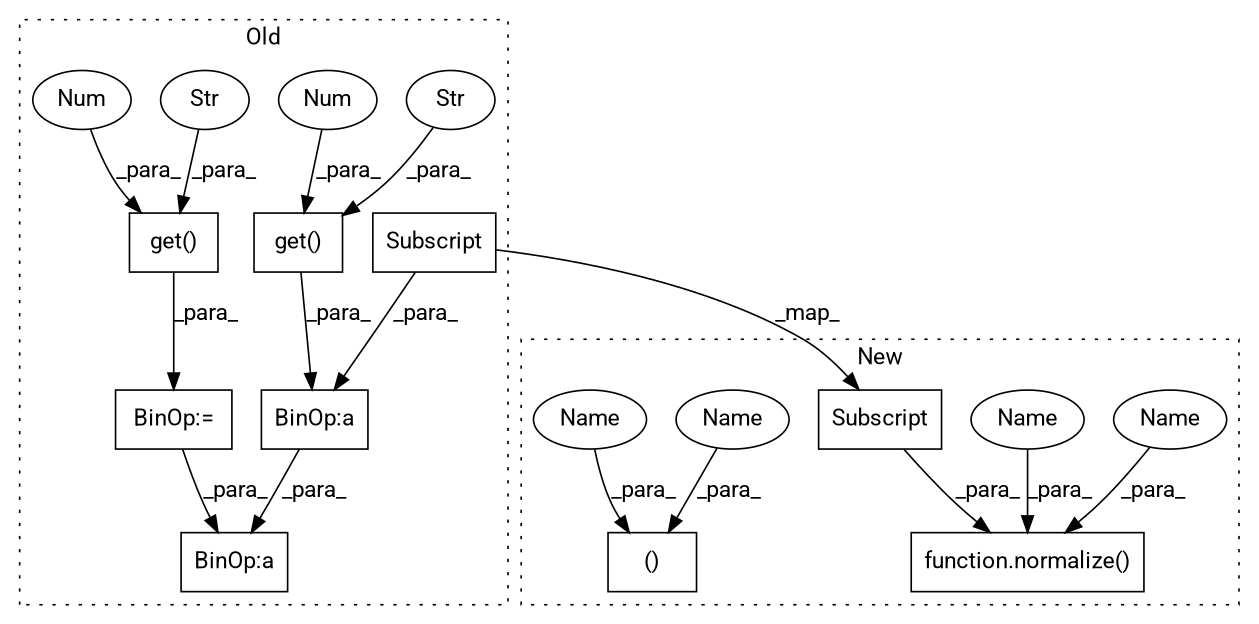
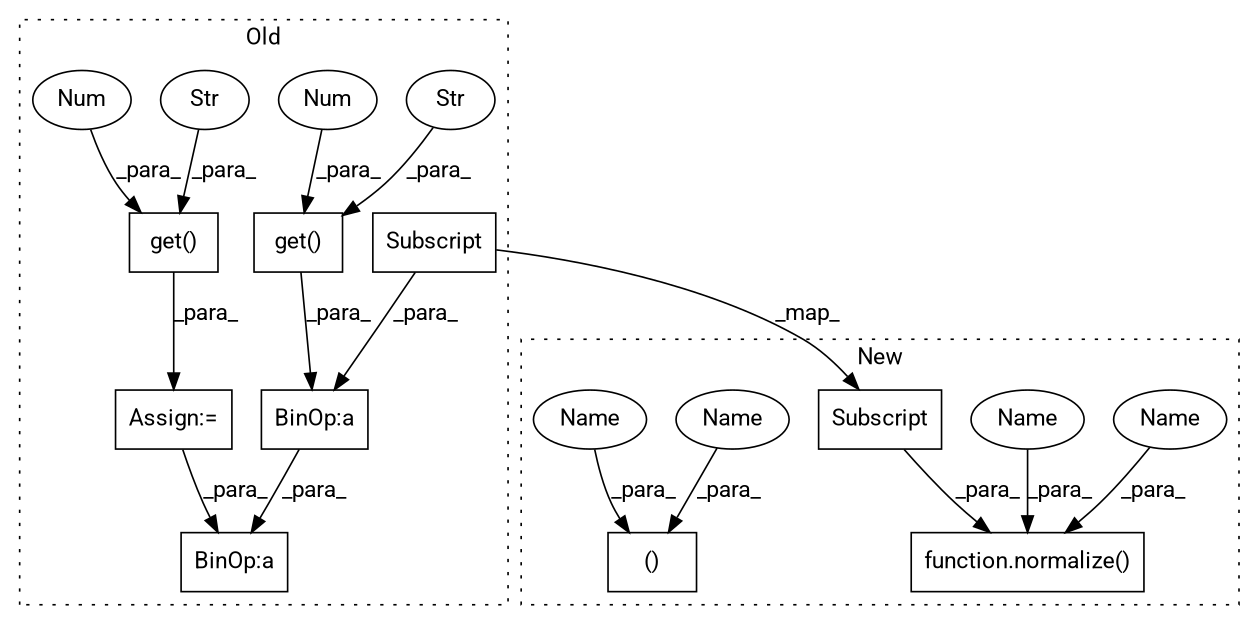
(174, 420) -> (174, 420)
